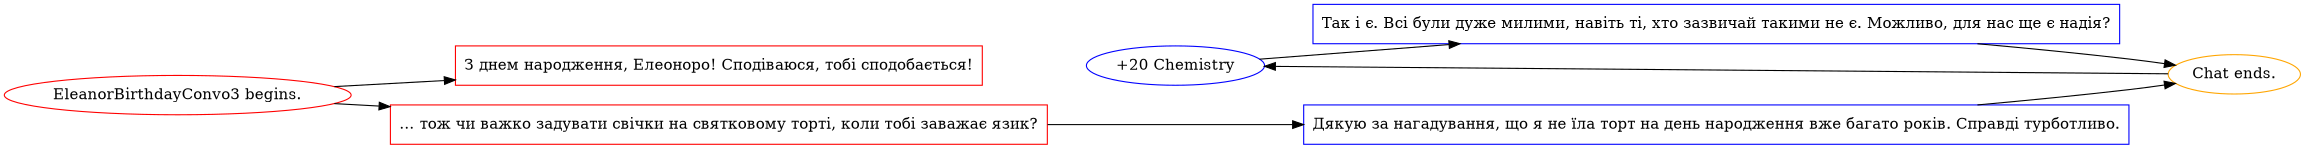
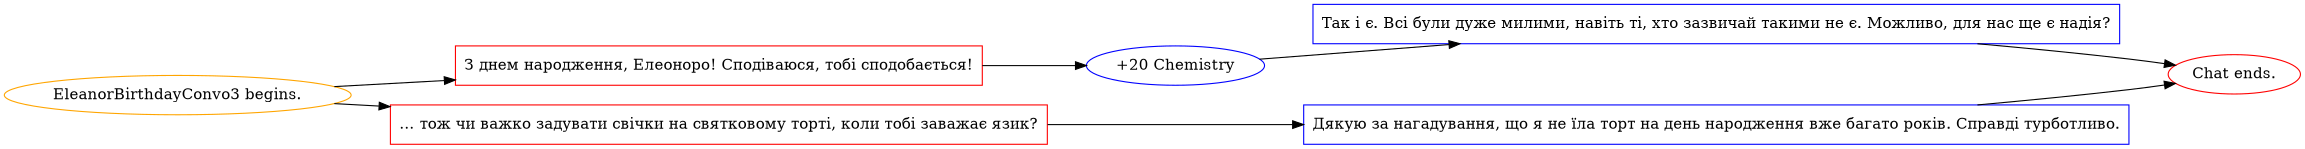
(1722, 70) -> (1029, 66)
(2234, 74) -> (2234, 74)
(178, 95) -> (178, 95)
